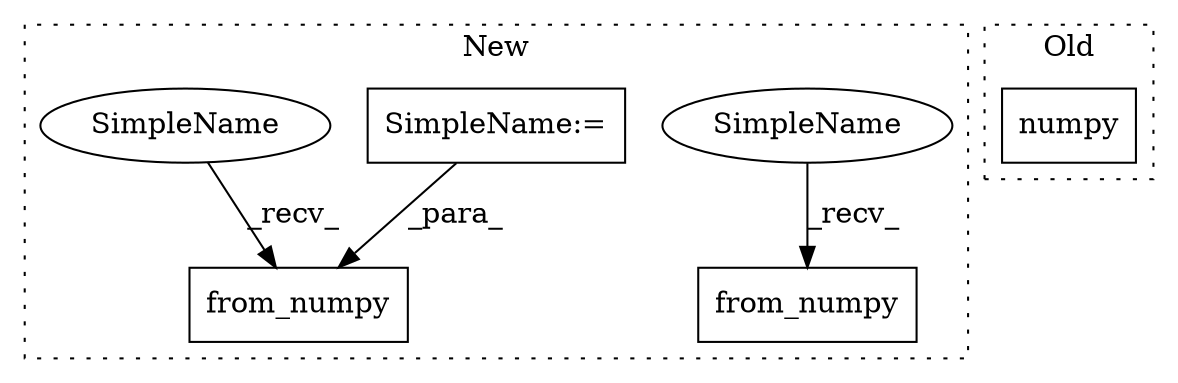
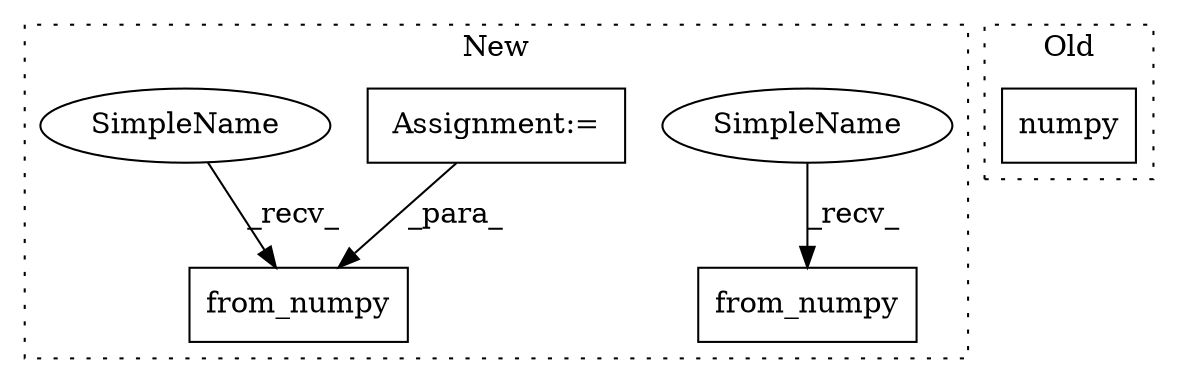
(496, 126) -> (496, 126)
